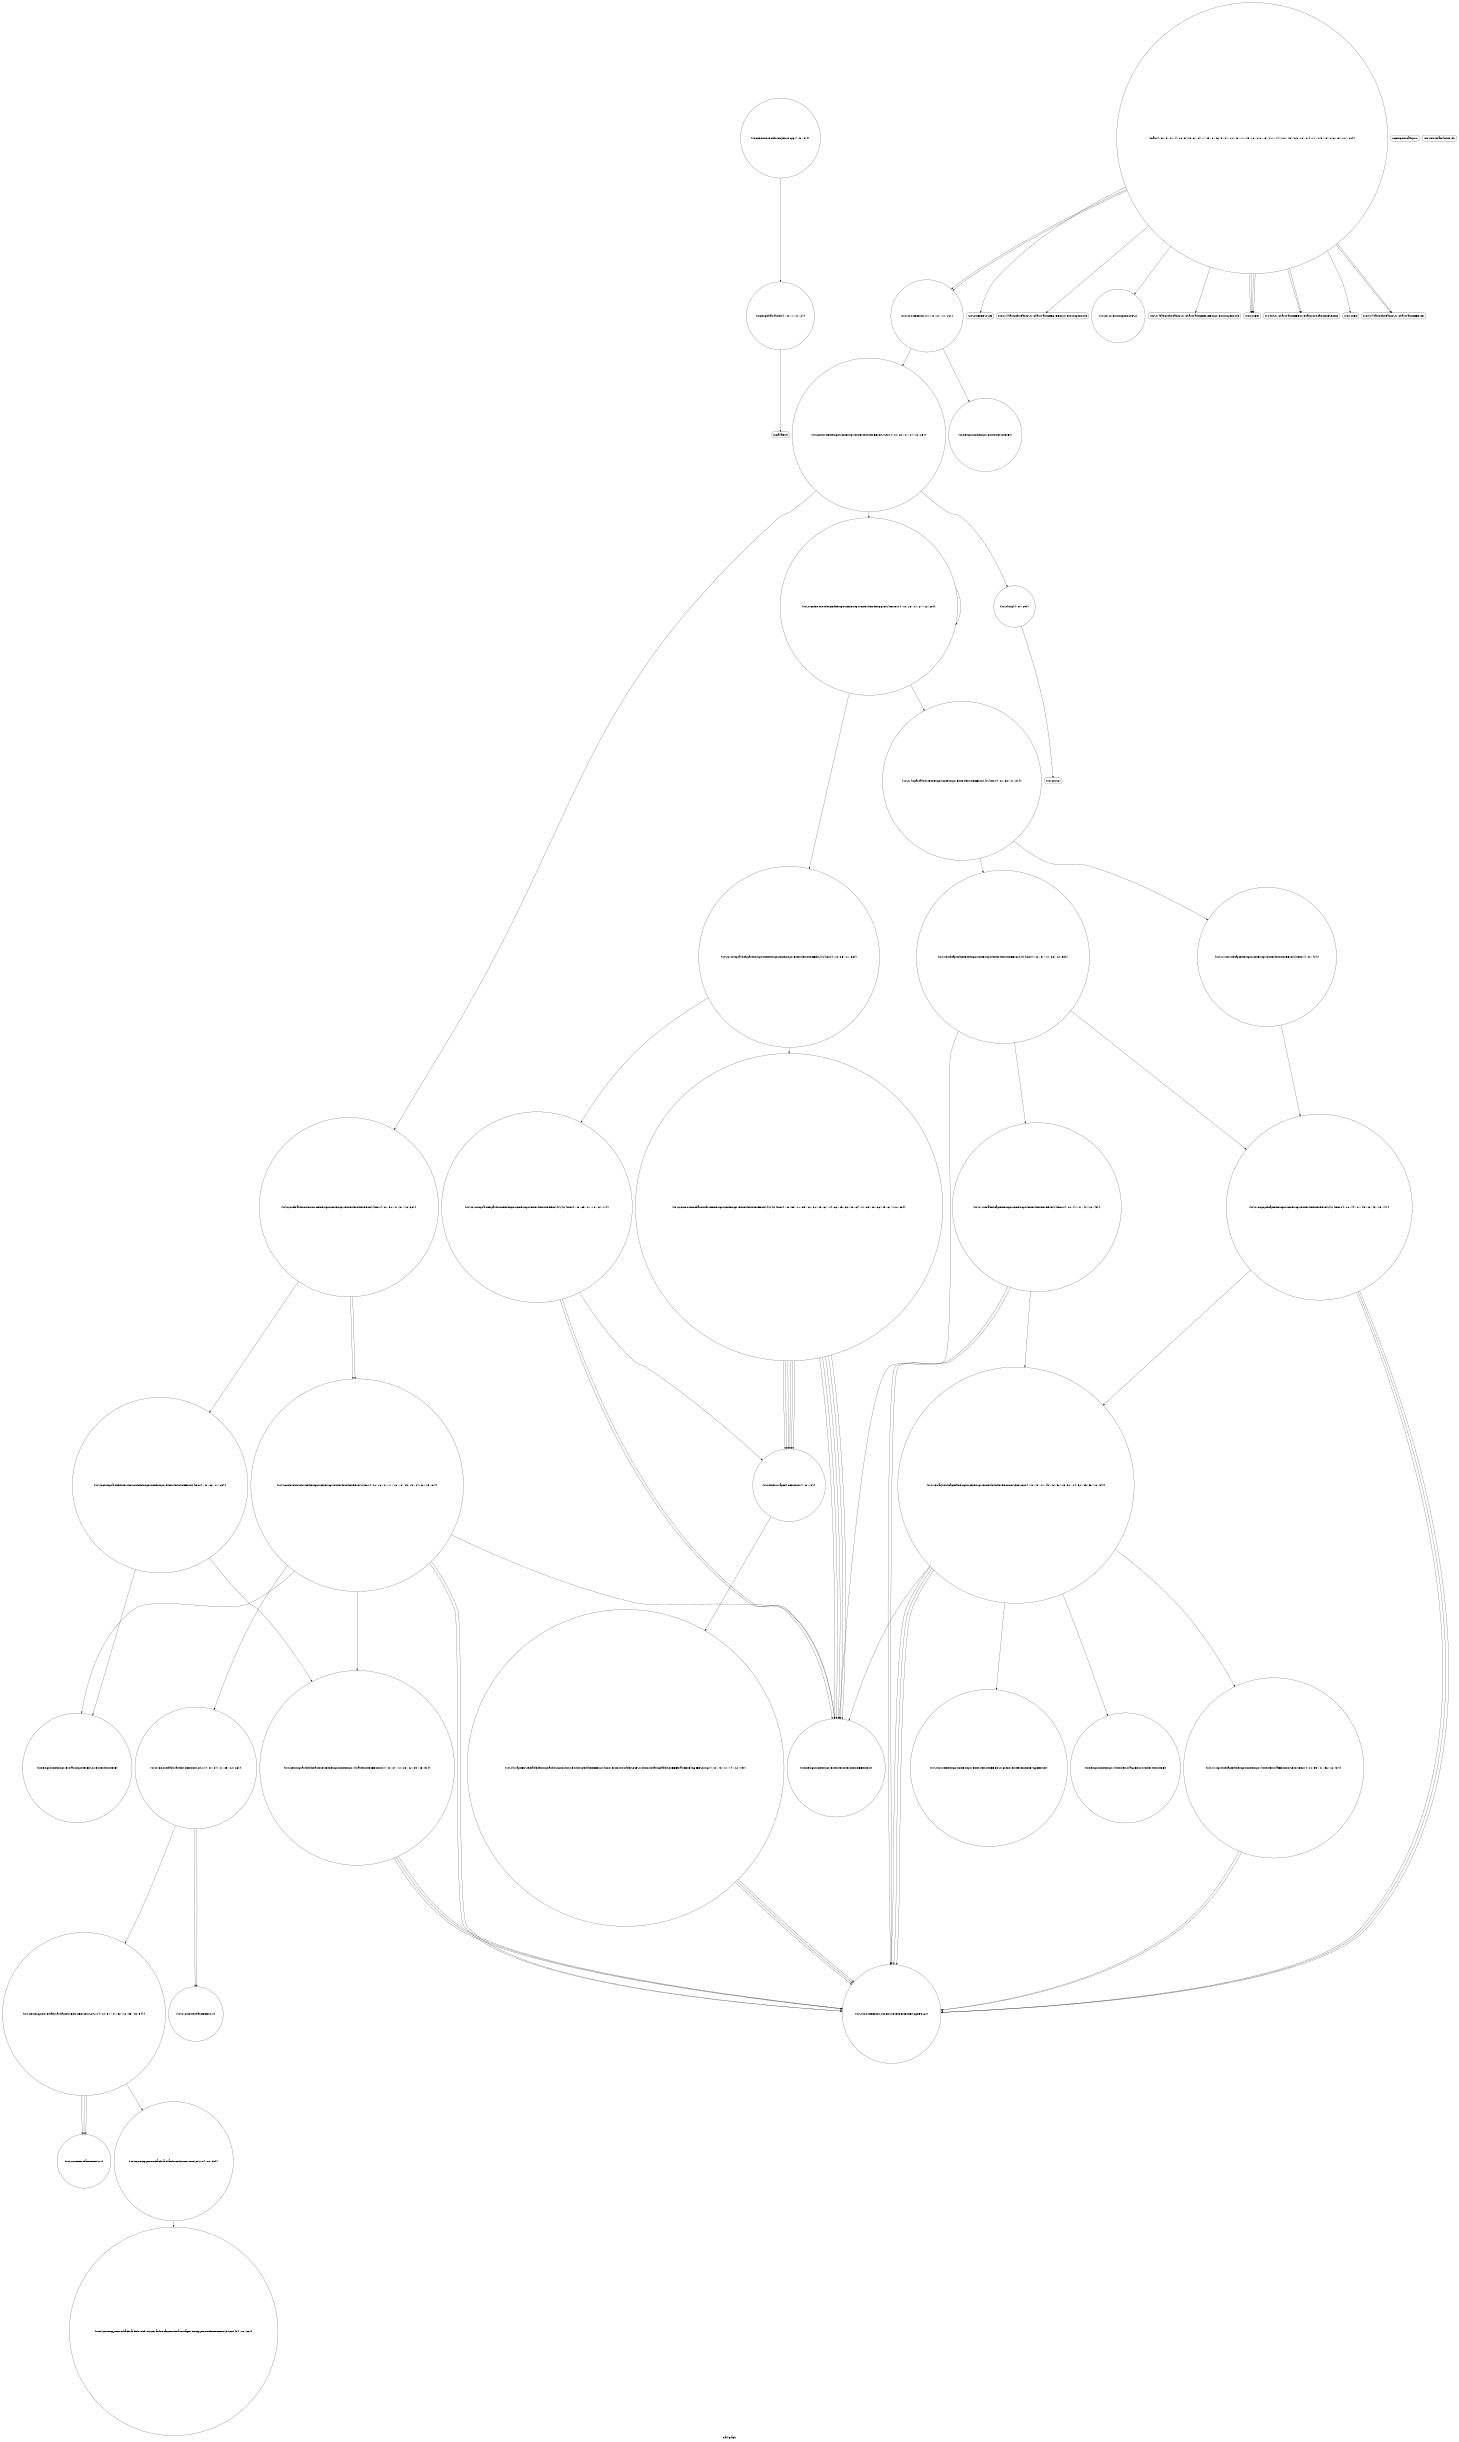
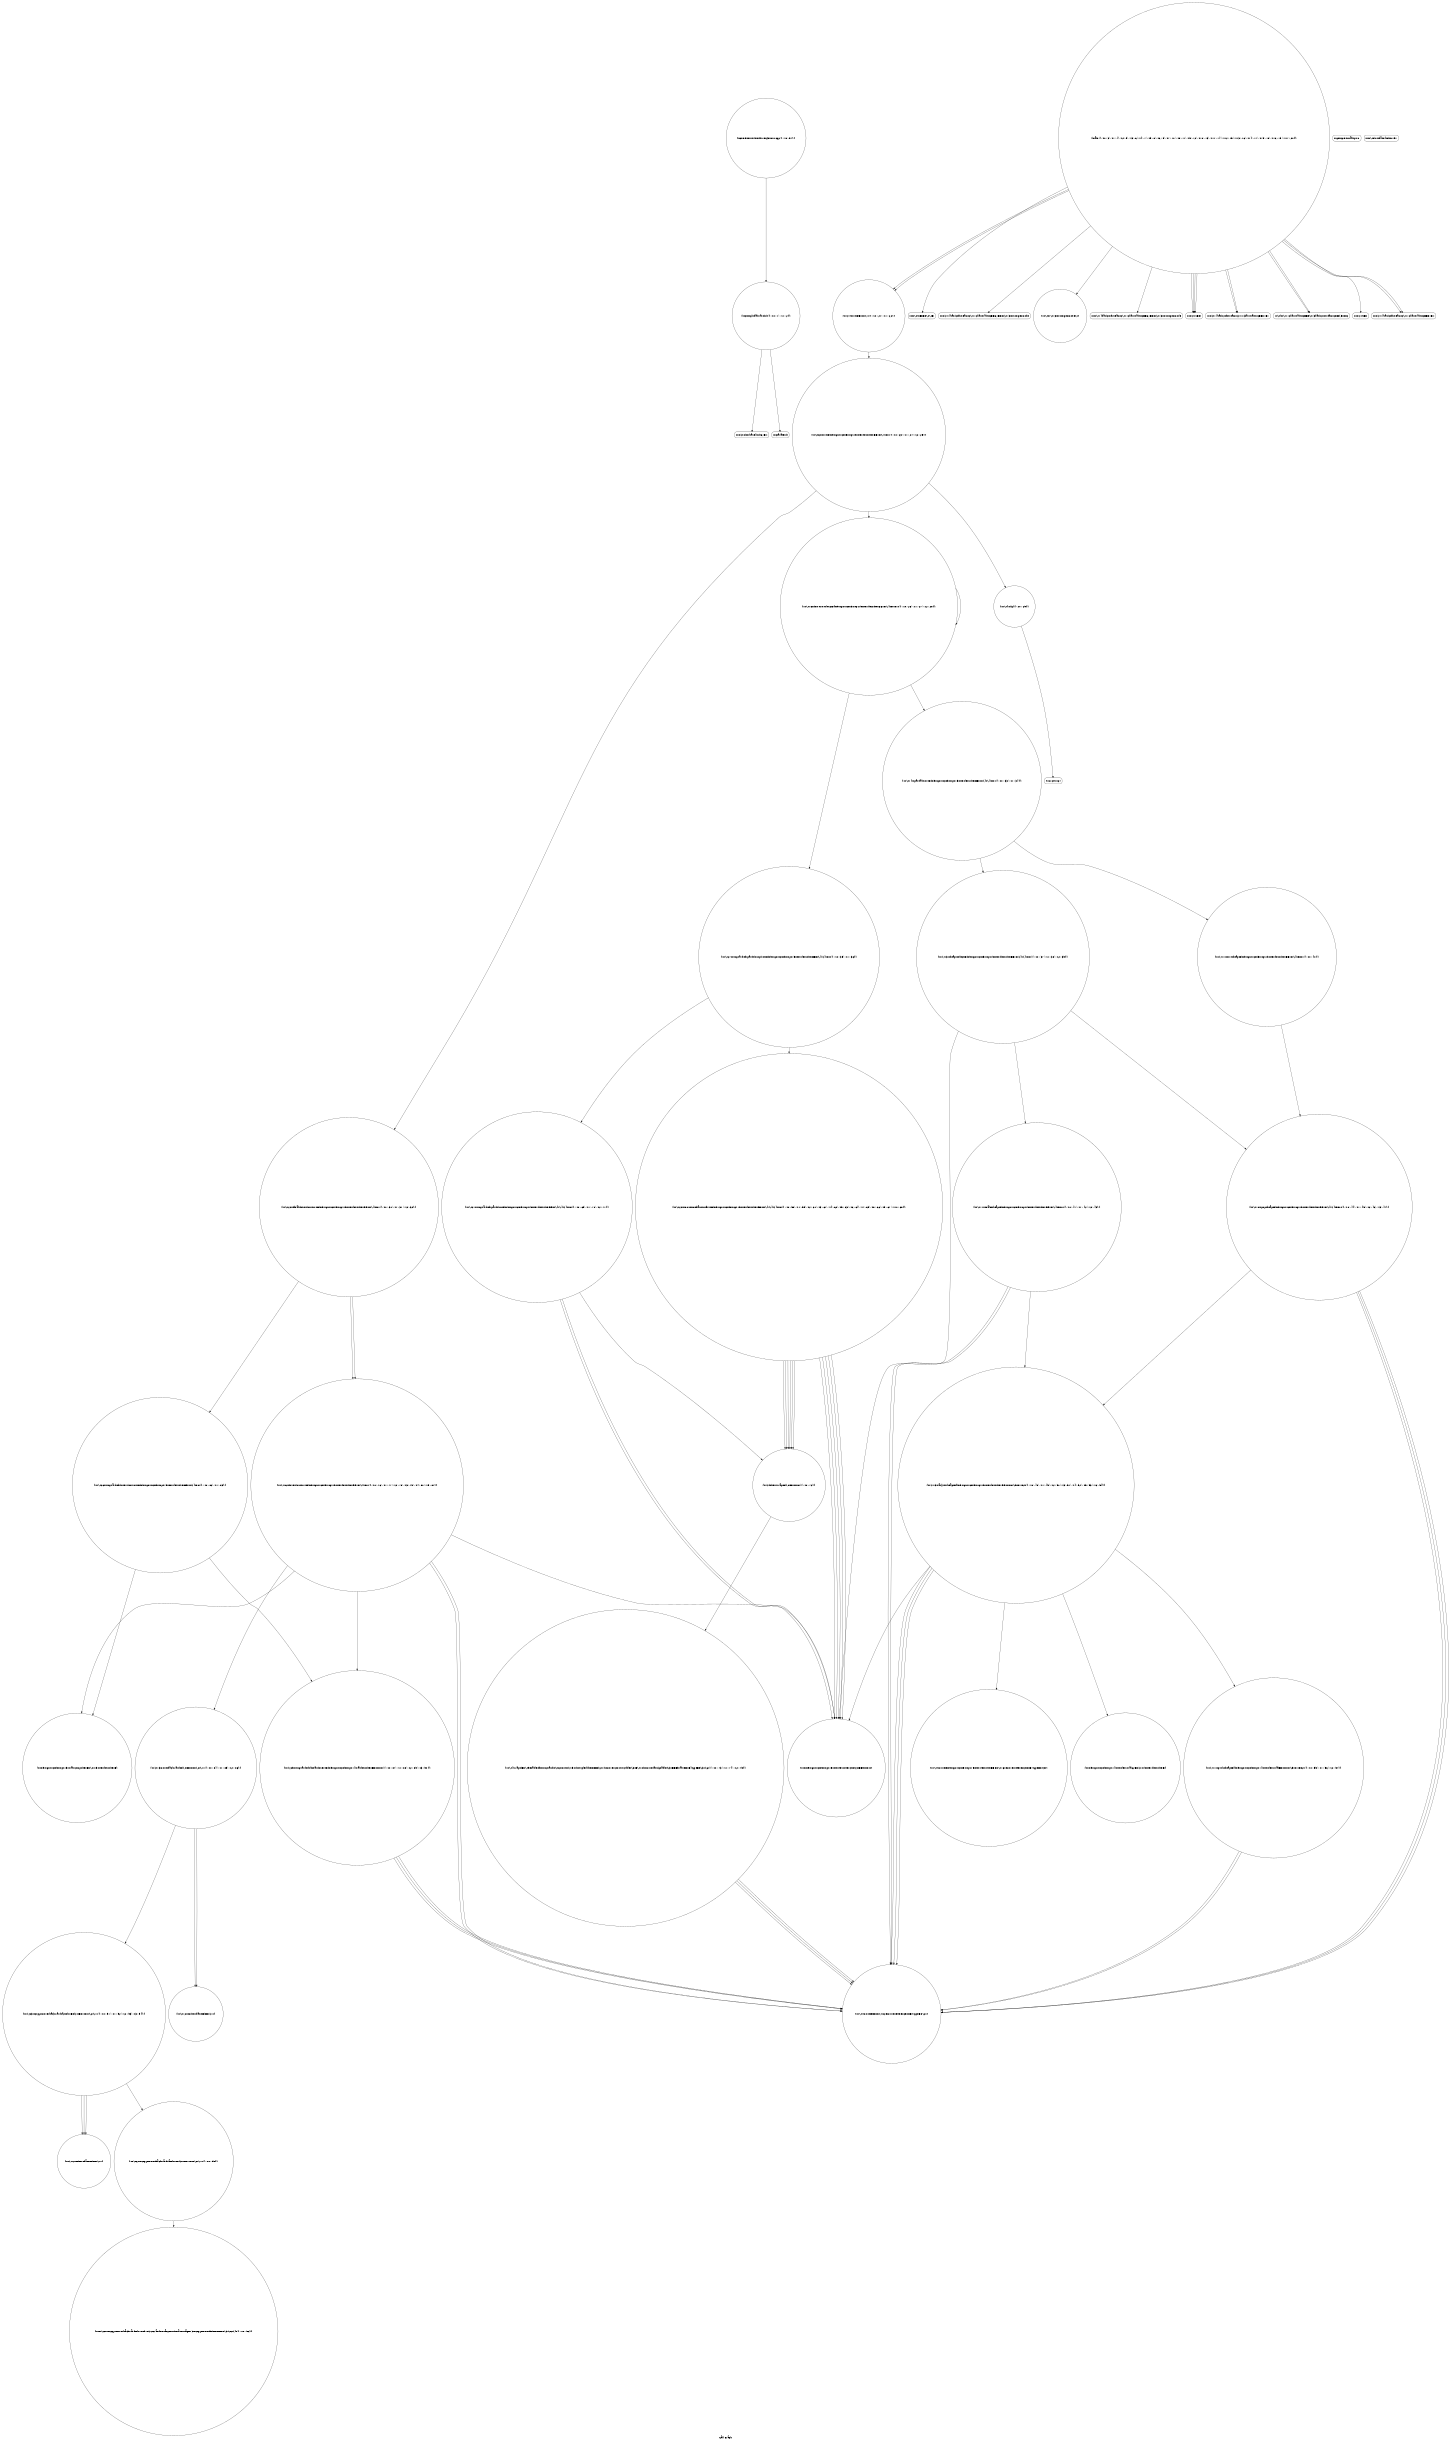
none -> (1238, 316)
none -> (752, 435)
(985, 435) -> none
